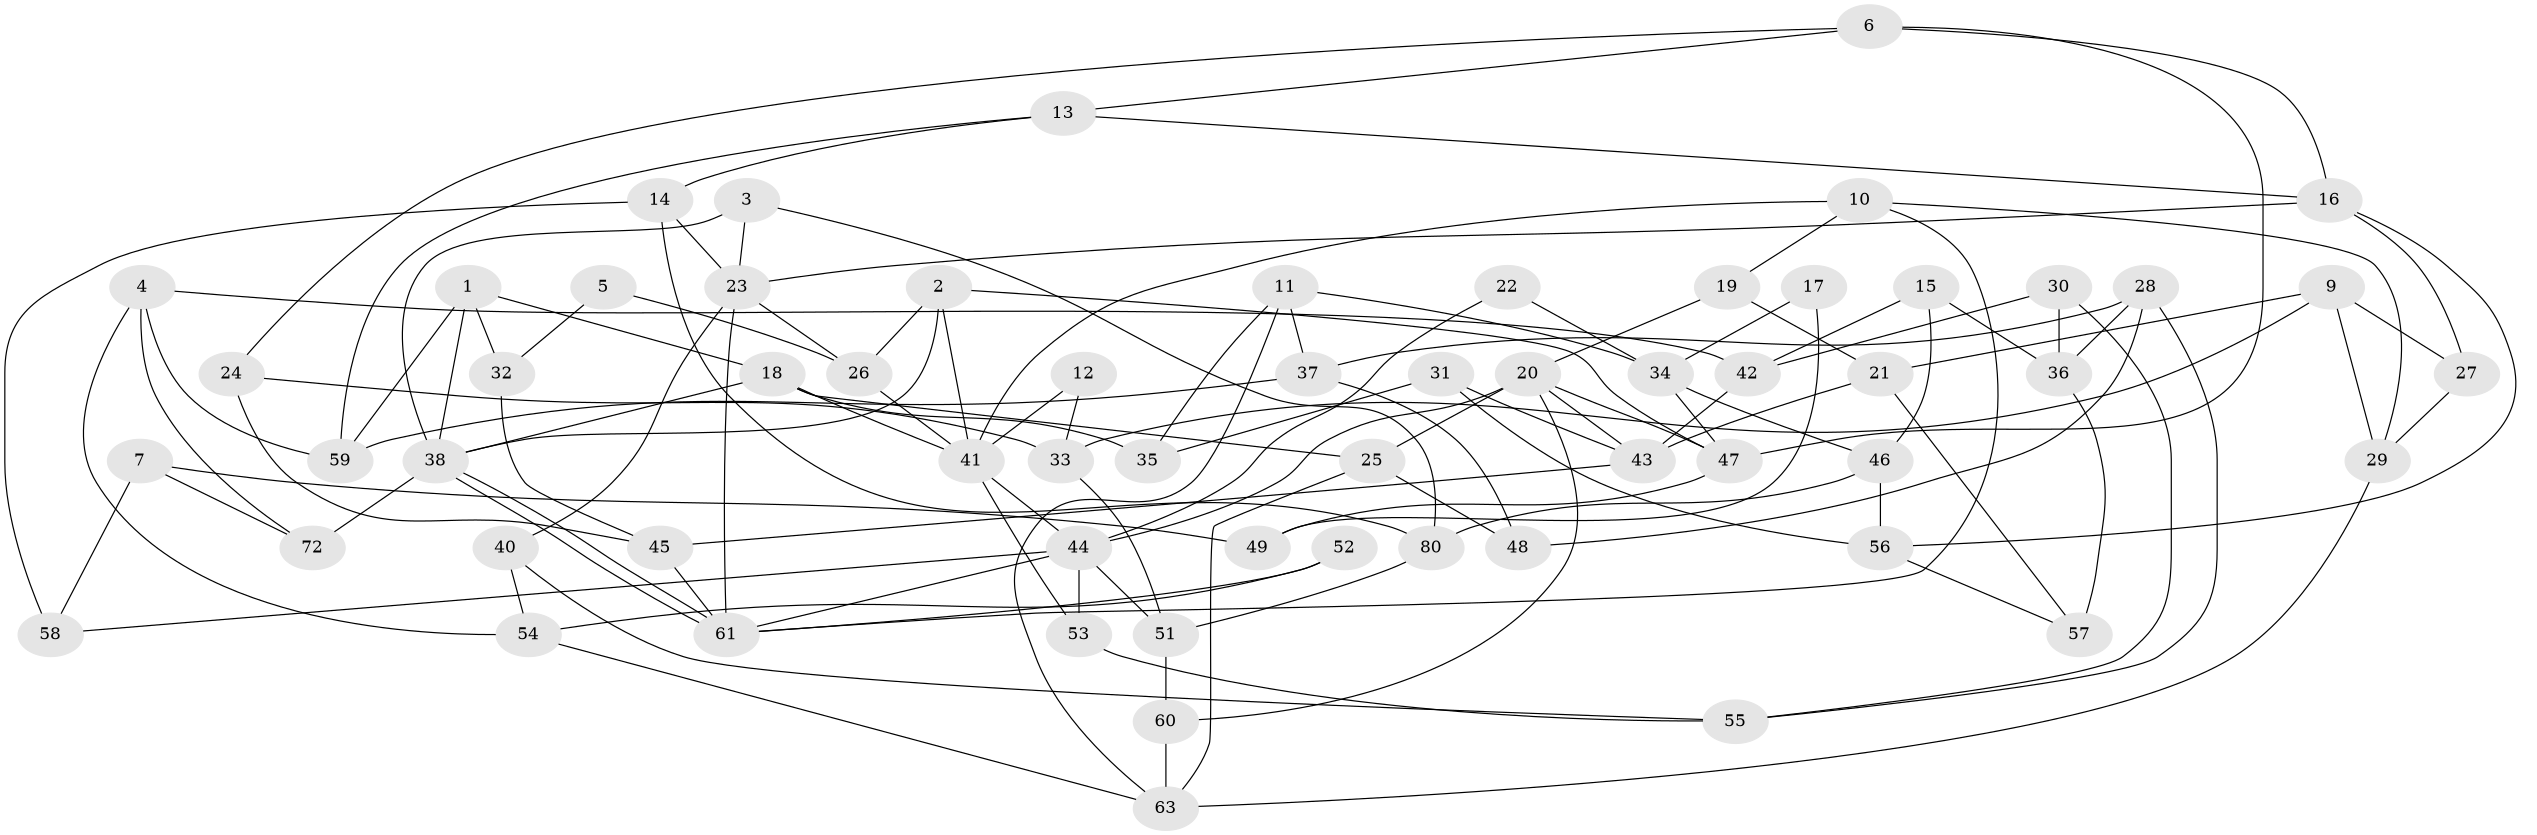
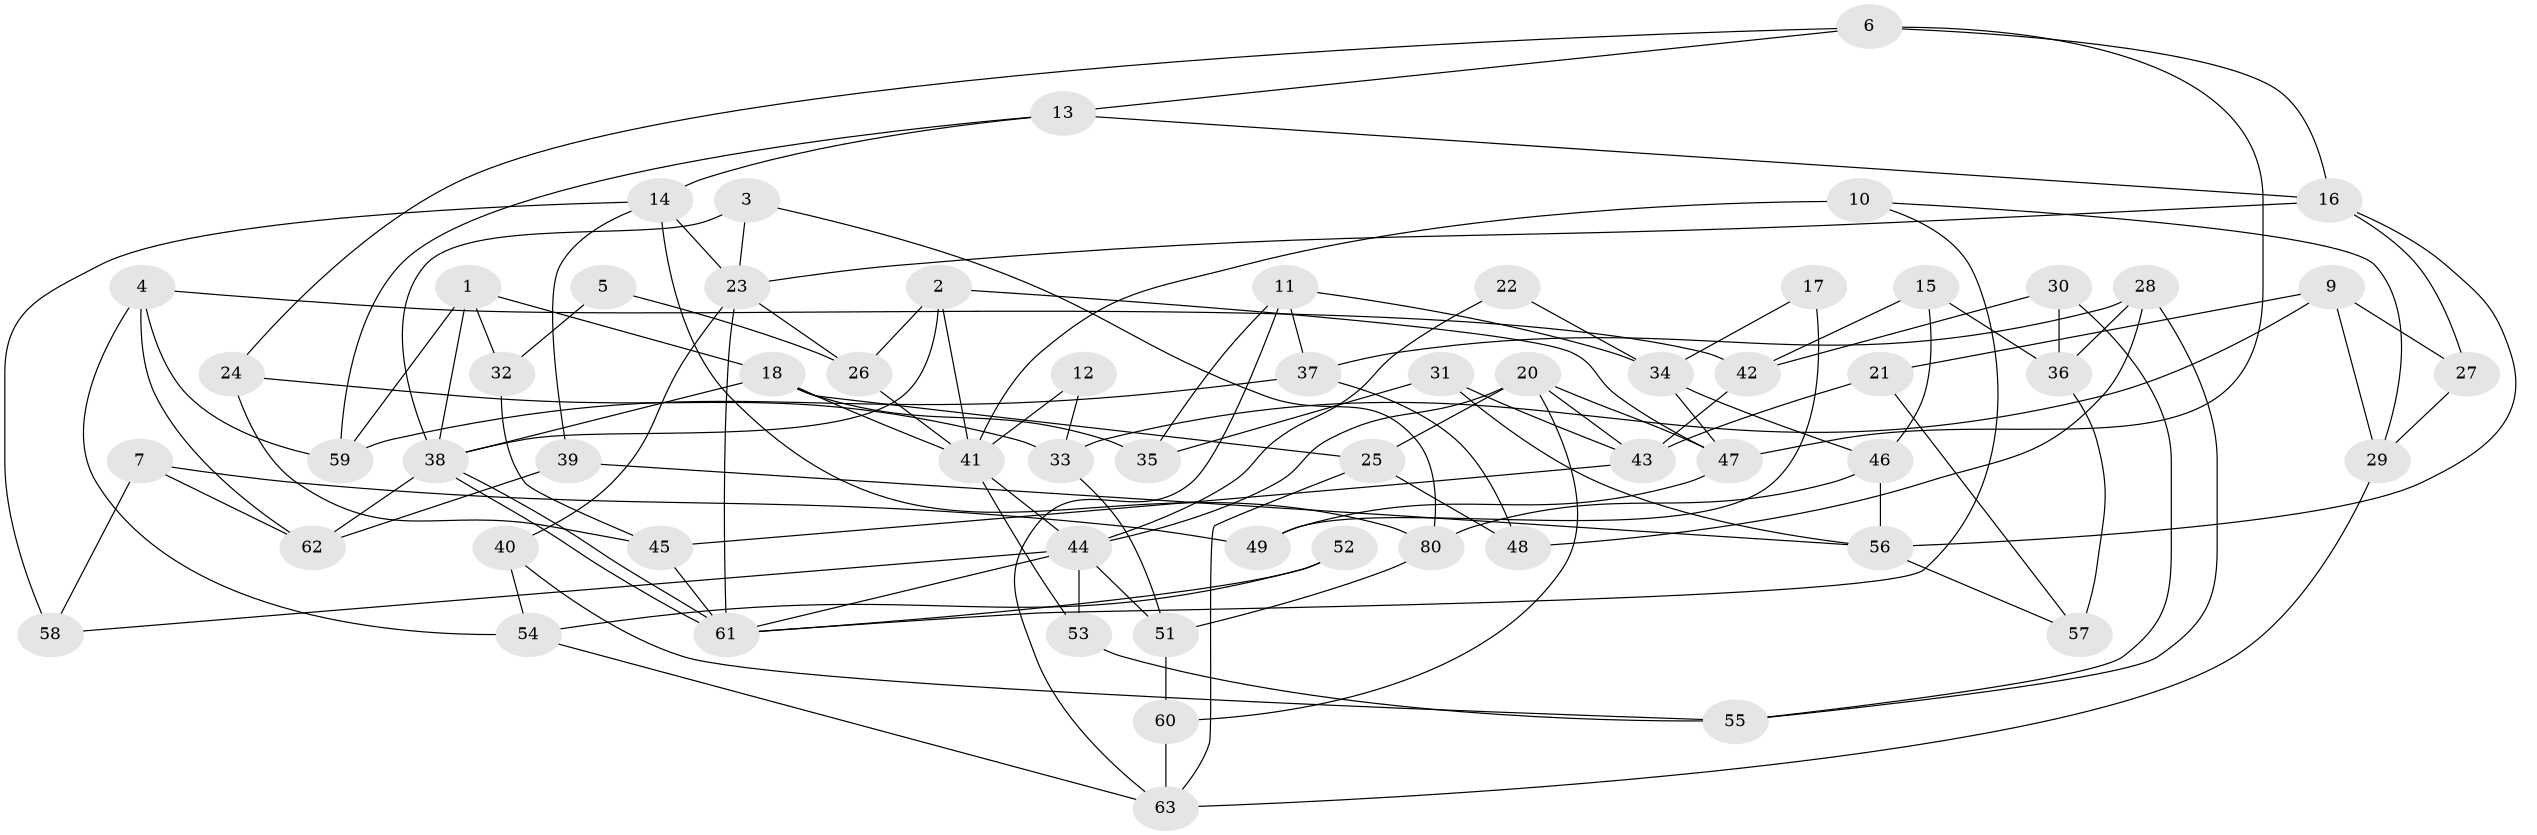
(1727, 287) -> none
none -> (568, 461)
(313, 548) -> (313, 548)
